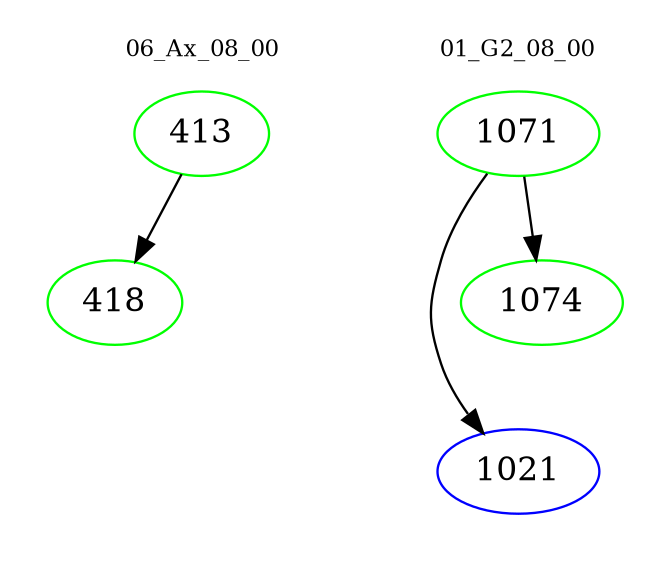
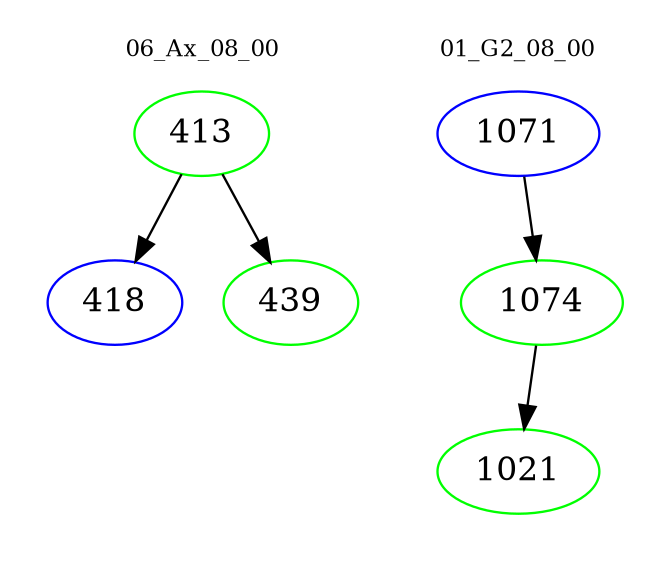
(518, 134) -> (518, 134)
(433, 291) -> (532, 376)
(115, 303) -> (115, 303)
none -> (291, 303)
(518, 472) -> (518, 472)
